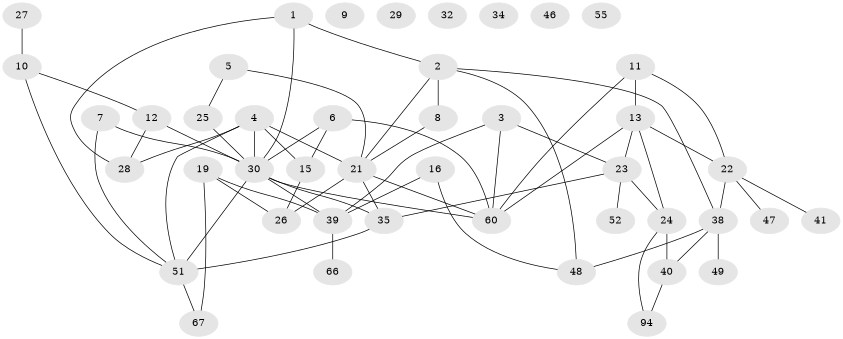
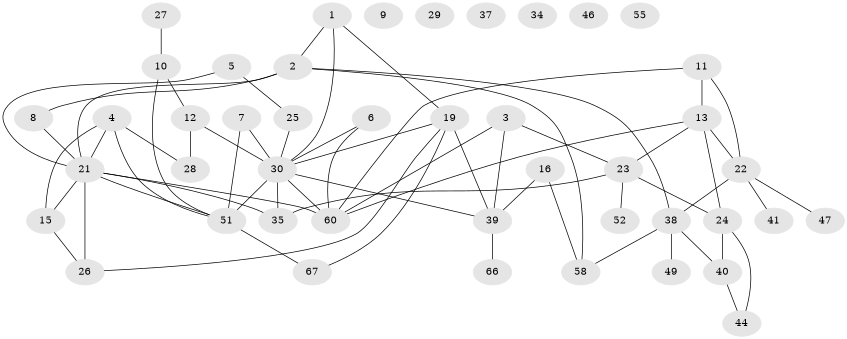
(447, 16) -> (486, 16)
(131, 57) -> (391, 67)
(254, 144) -> (363, 144)
(319, 144) -> (65, 195)
(285, 253) -> (149, 195)
(576, 272) -> (581, 272)
(647, 323) -> (742, 323)
